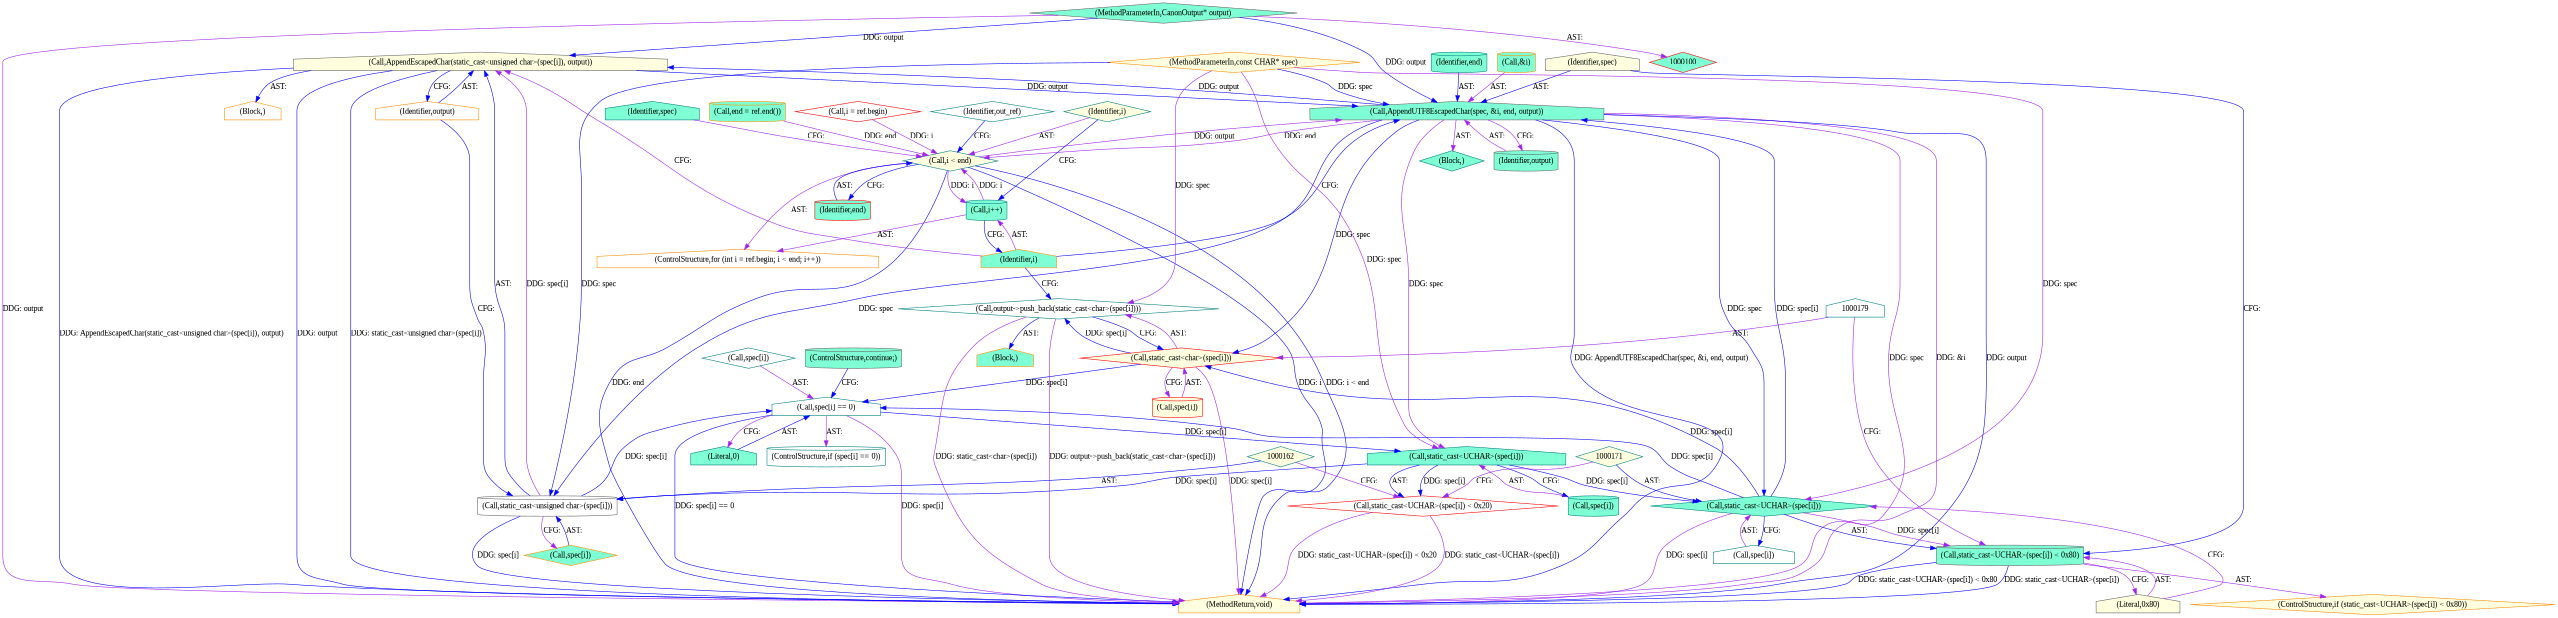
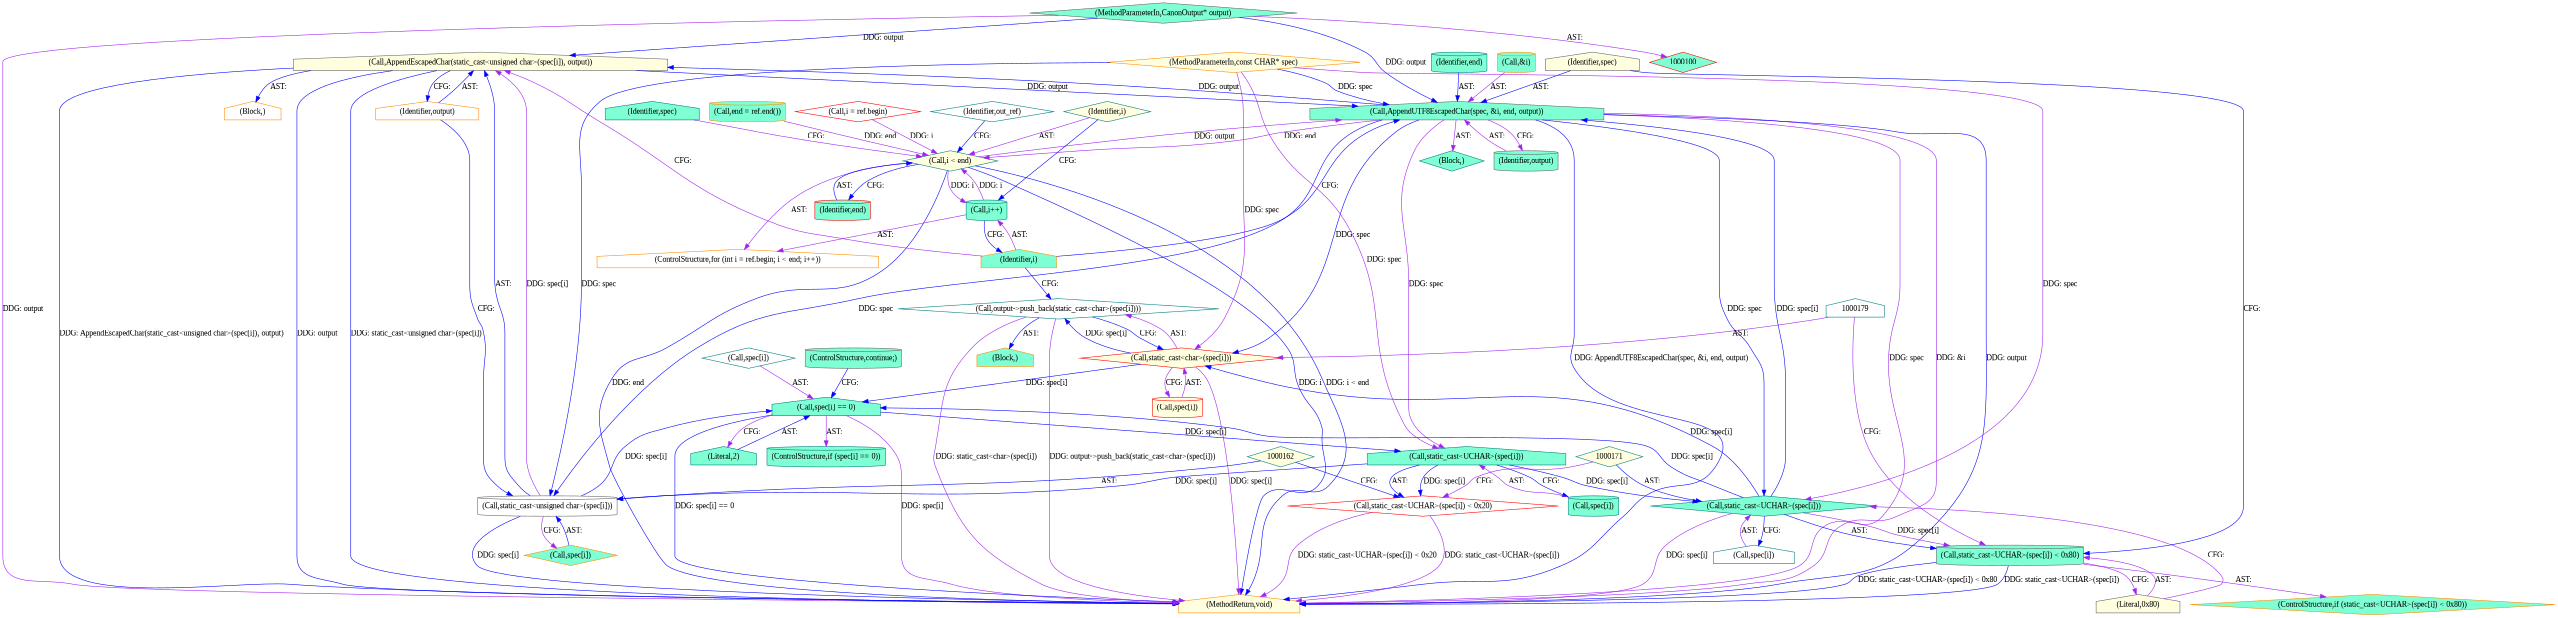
(1175, 189) -> (1244, 215)
(826, 407) -> (826, 407)
(724, 457) -> (724, 457)
(826, 457) -> (826, 457)
(1345, 479) -> (1345, 479)
(2373, 605) -> (2373, 605)
